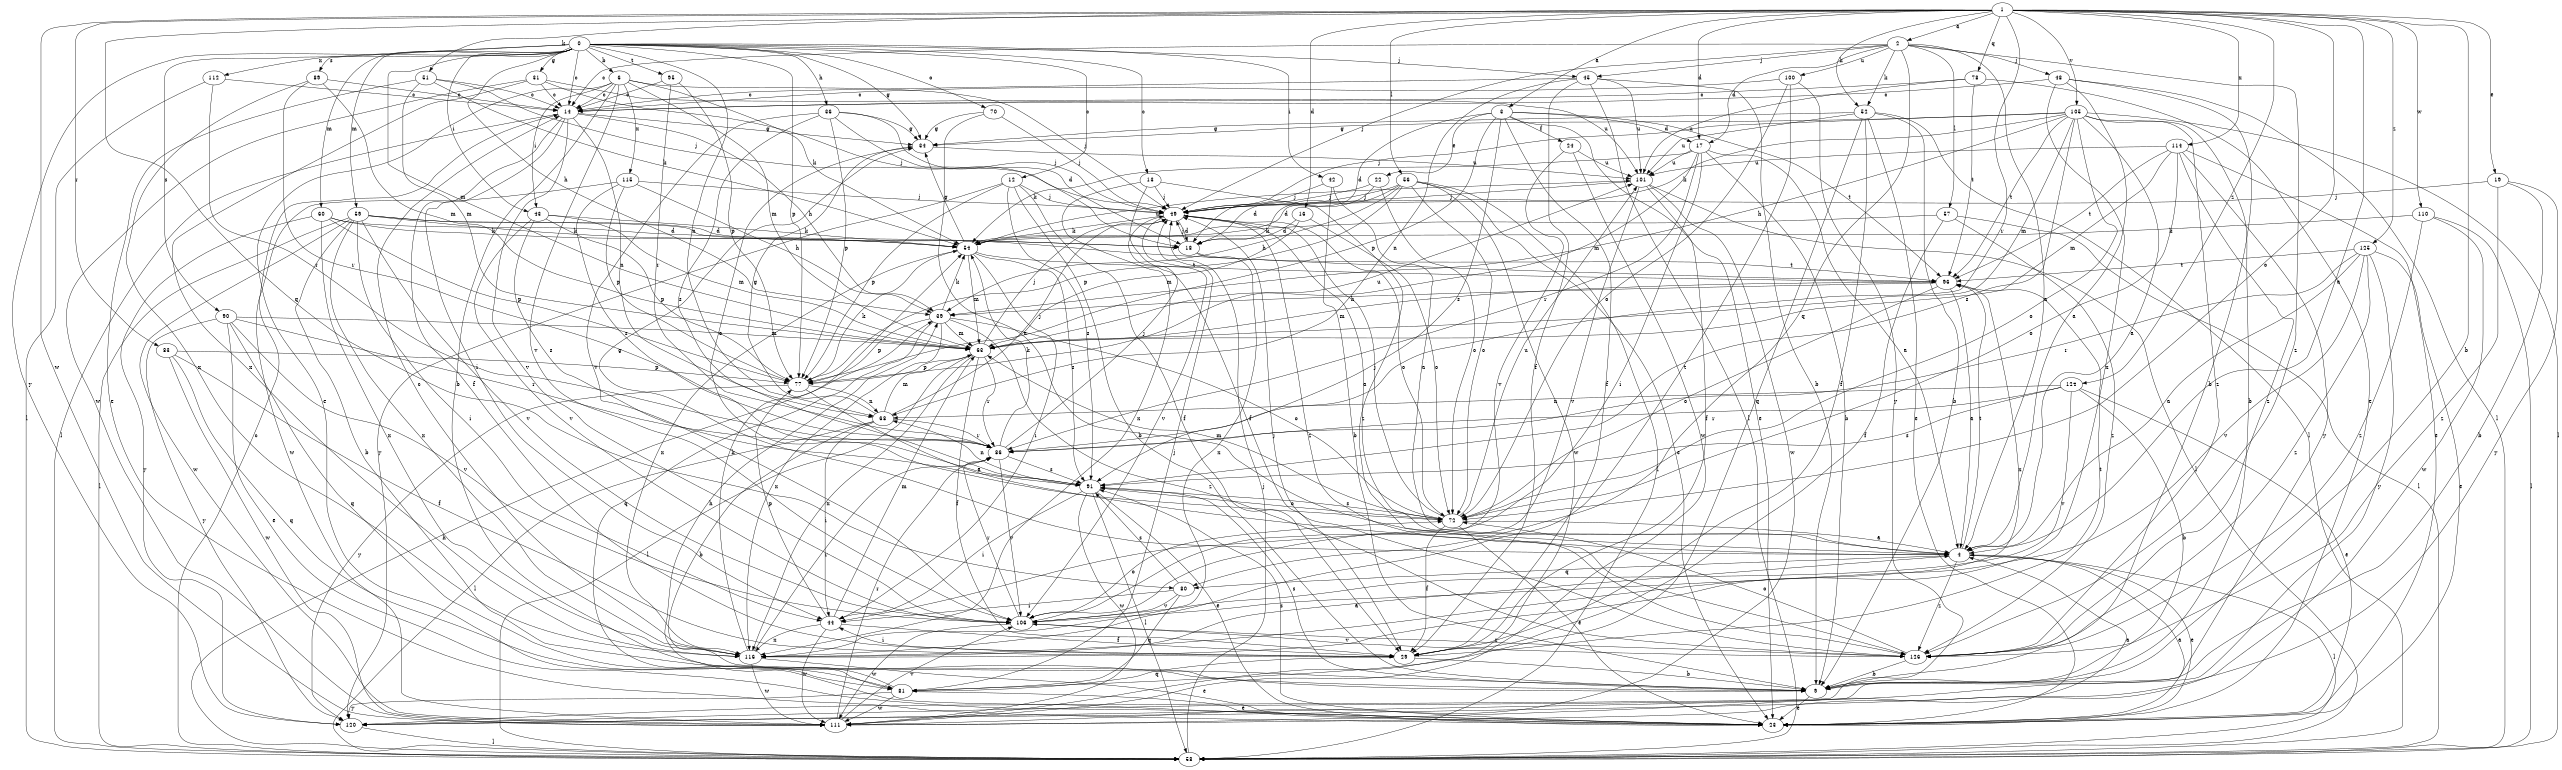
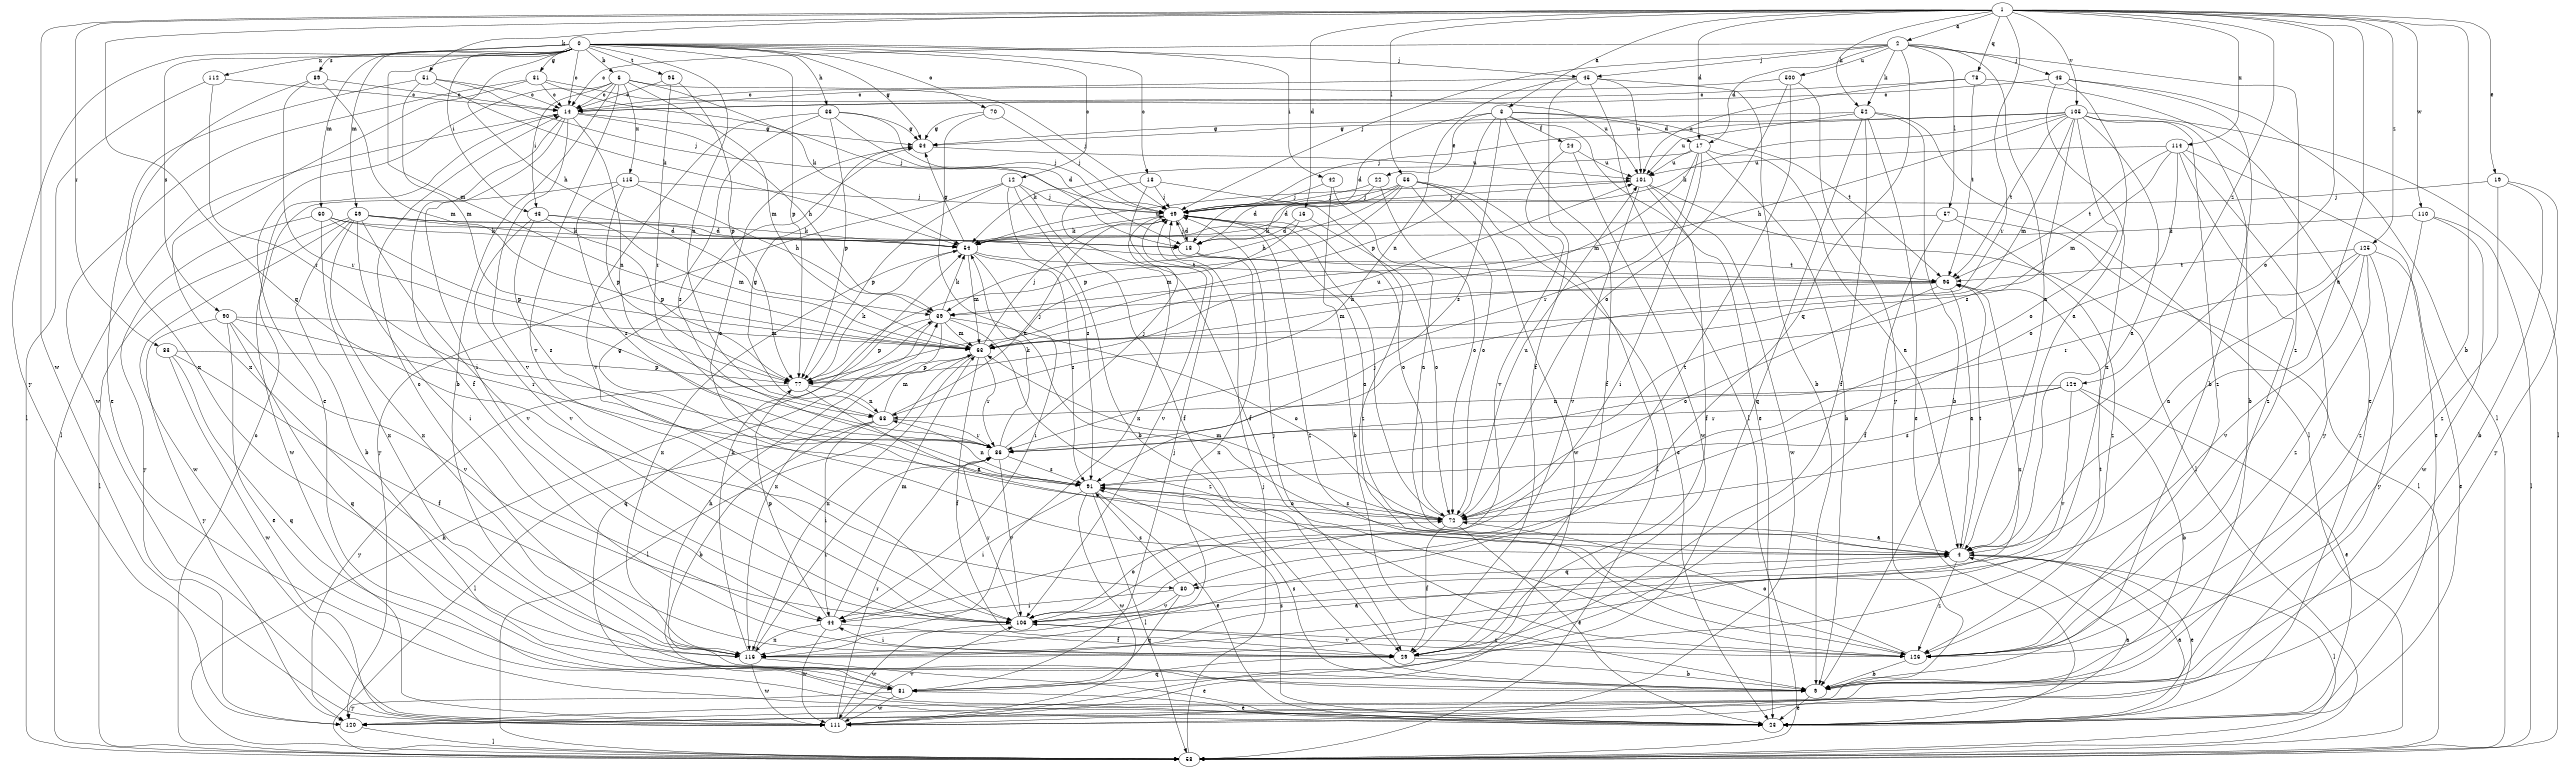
(1790, 78) -> (1790, 78)
